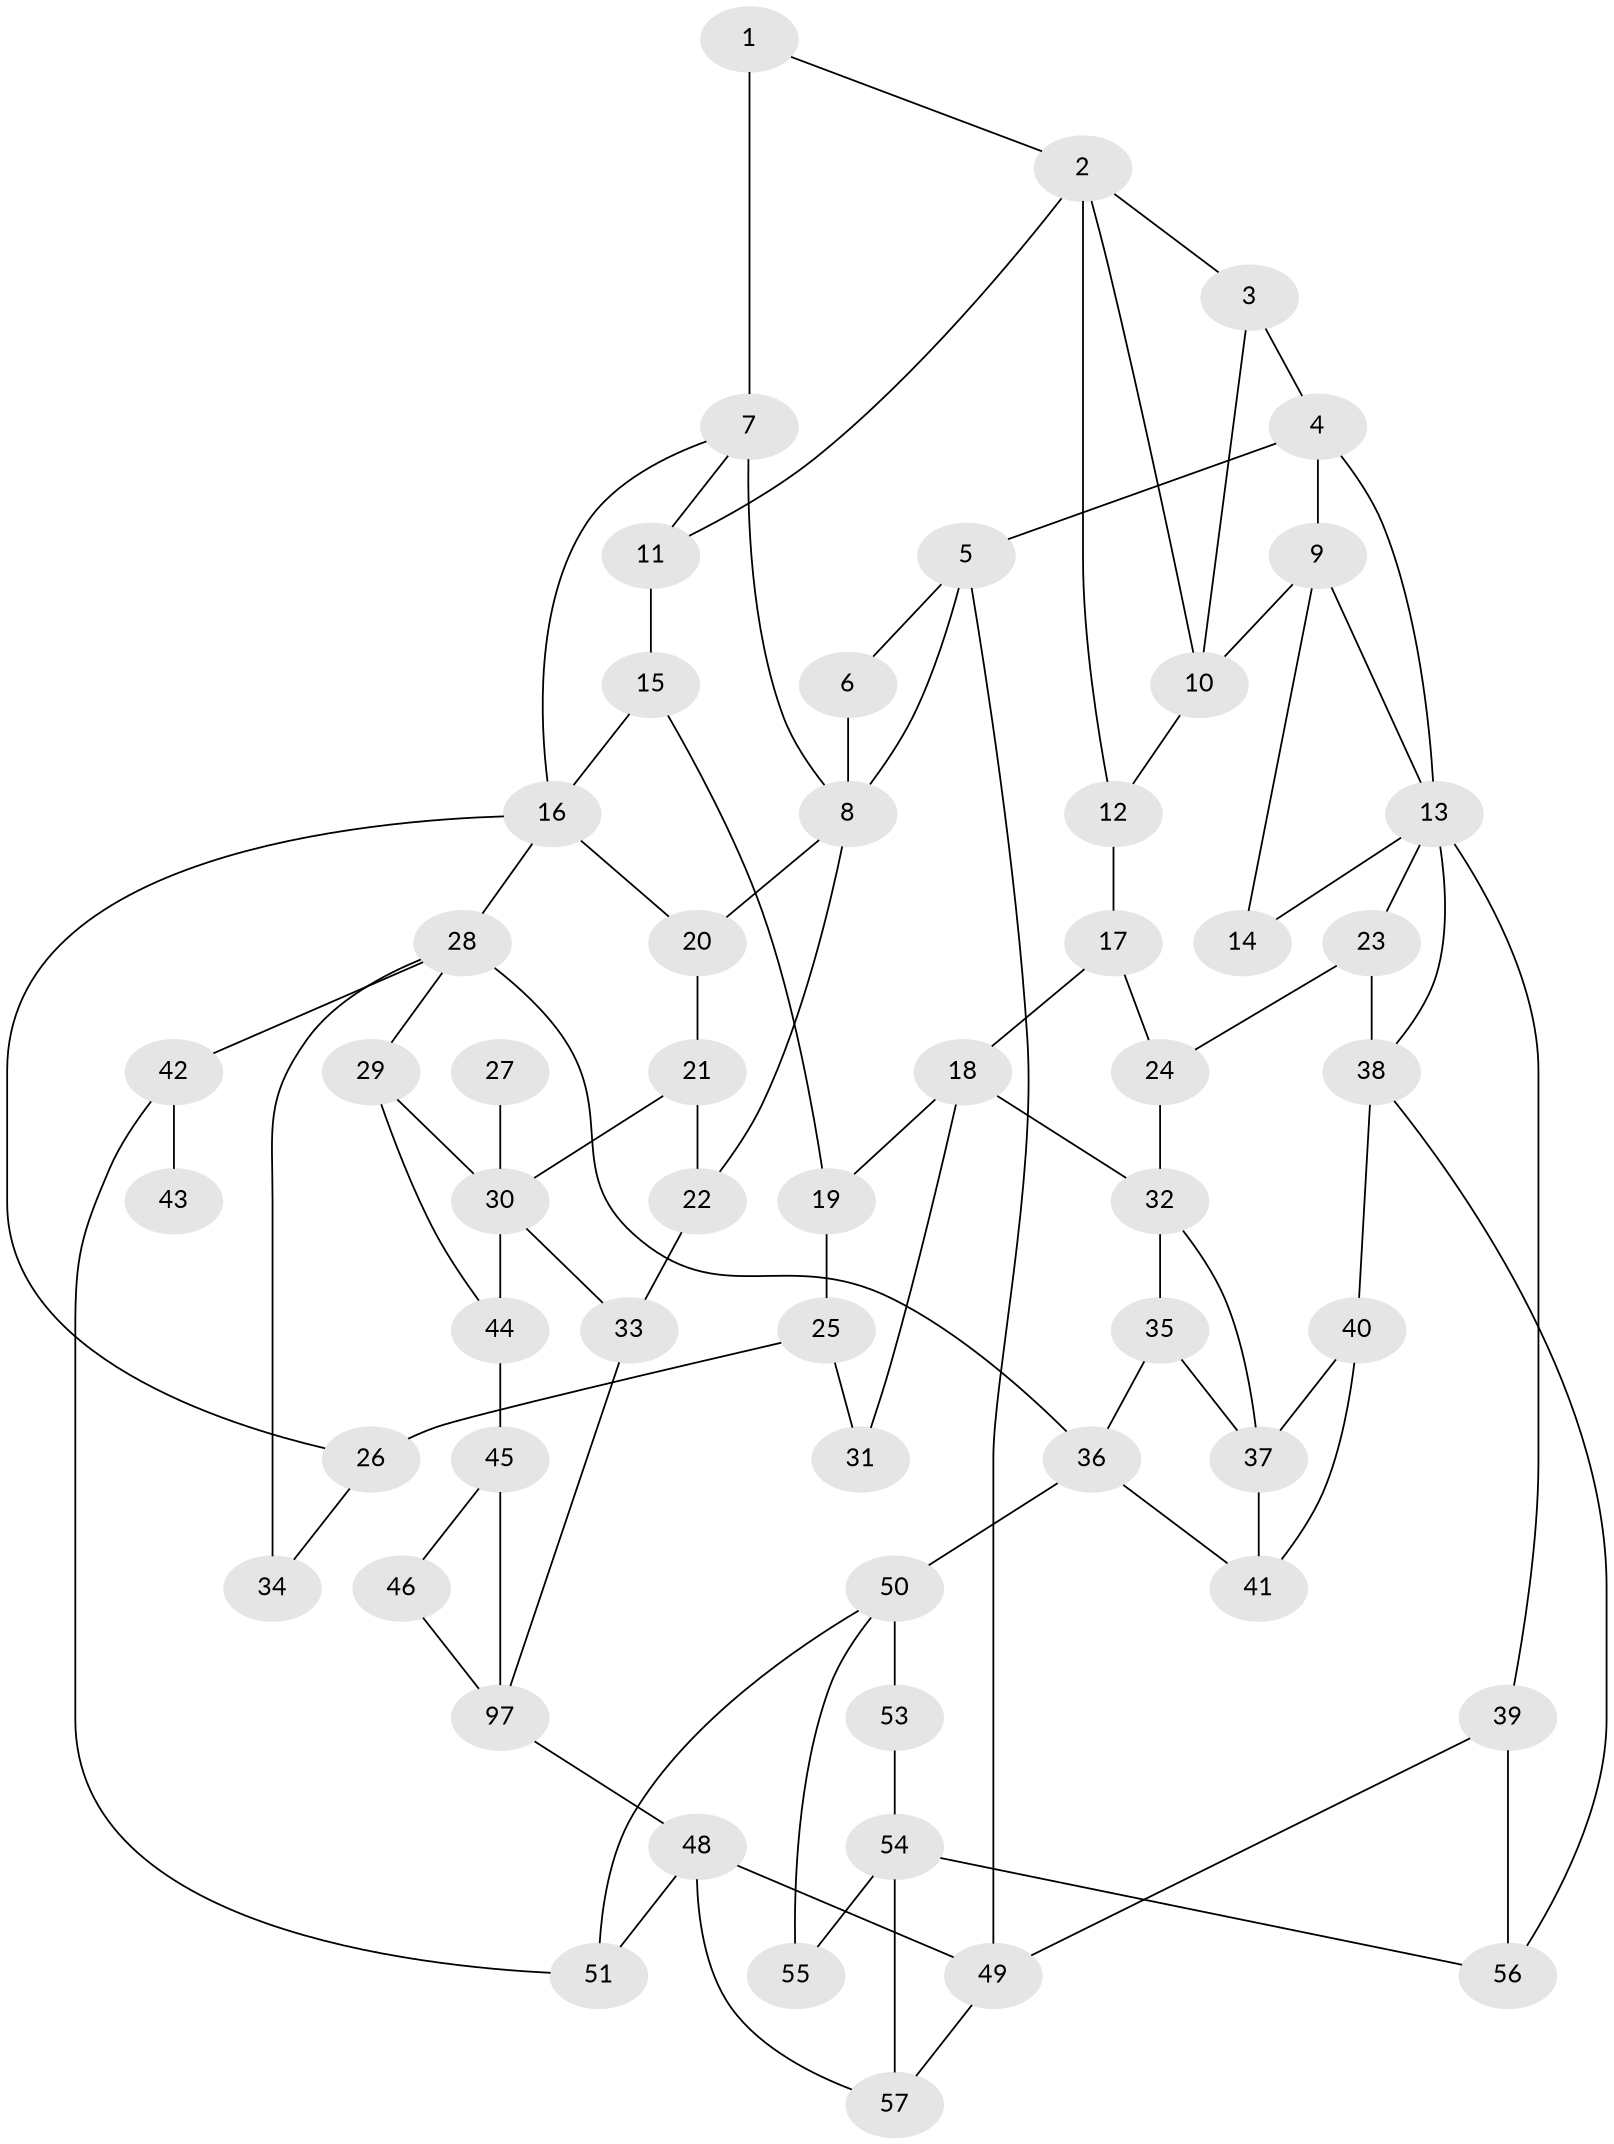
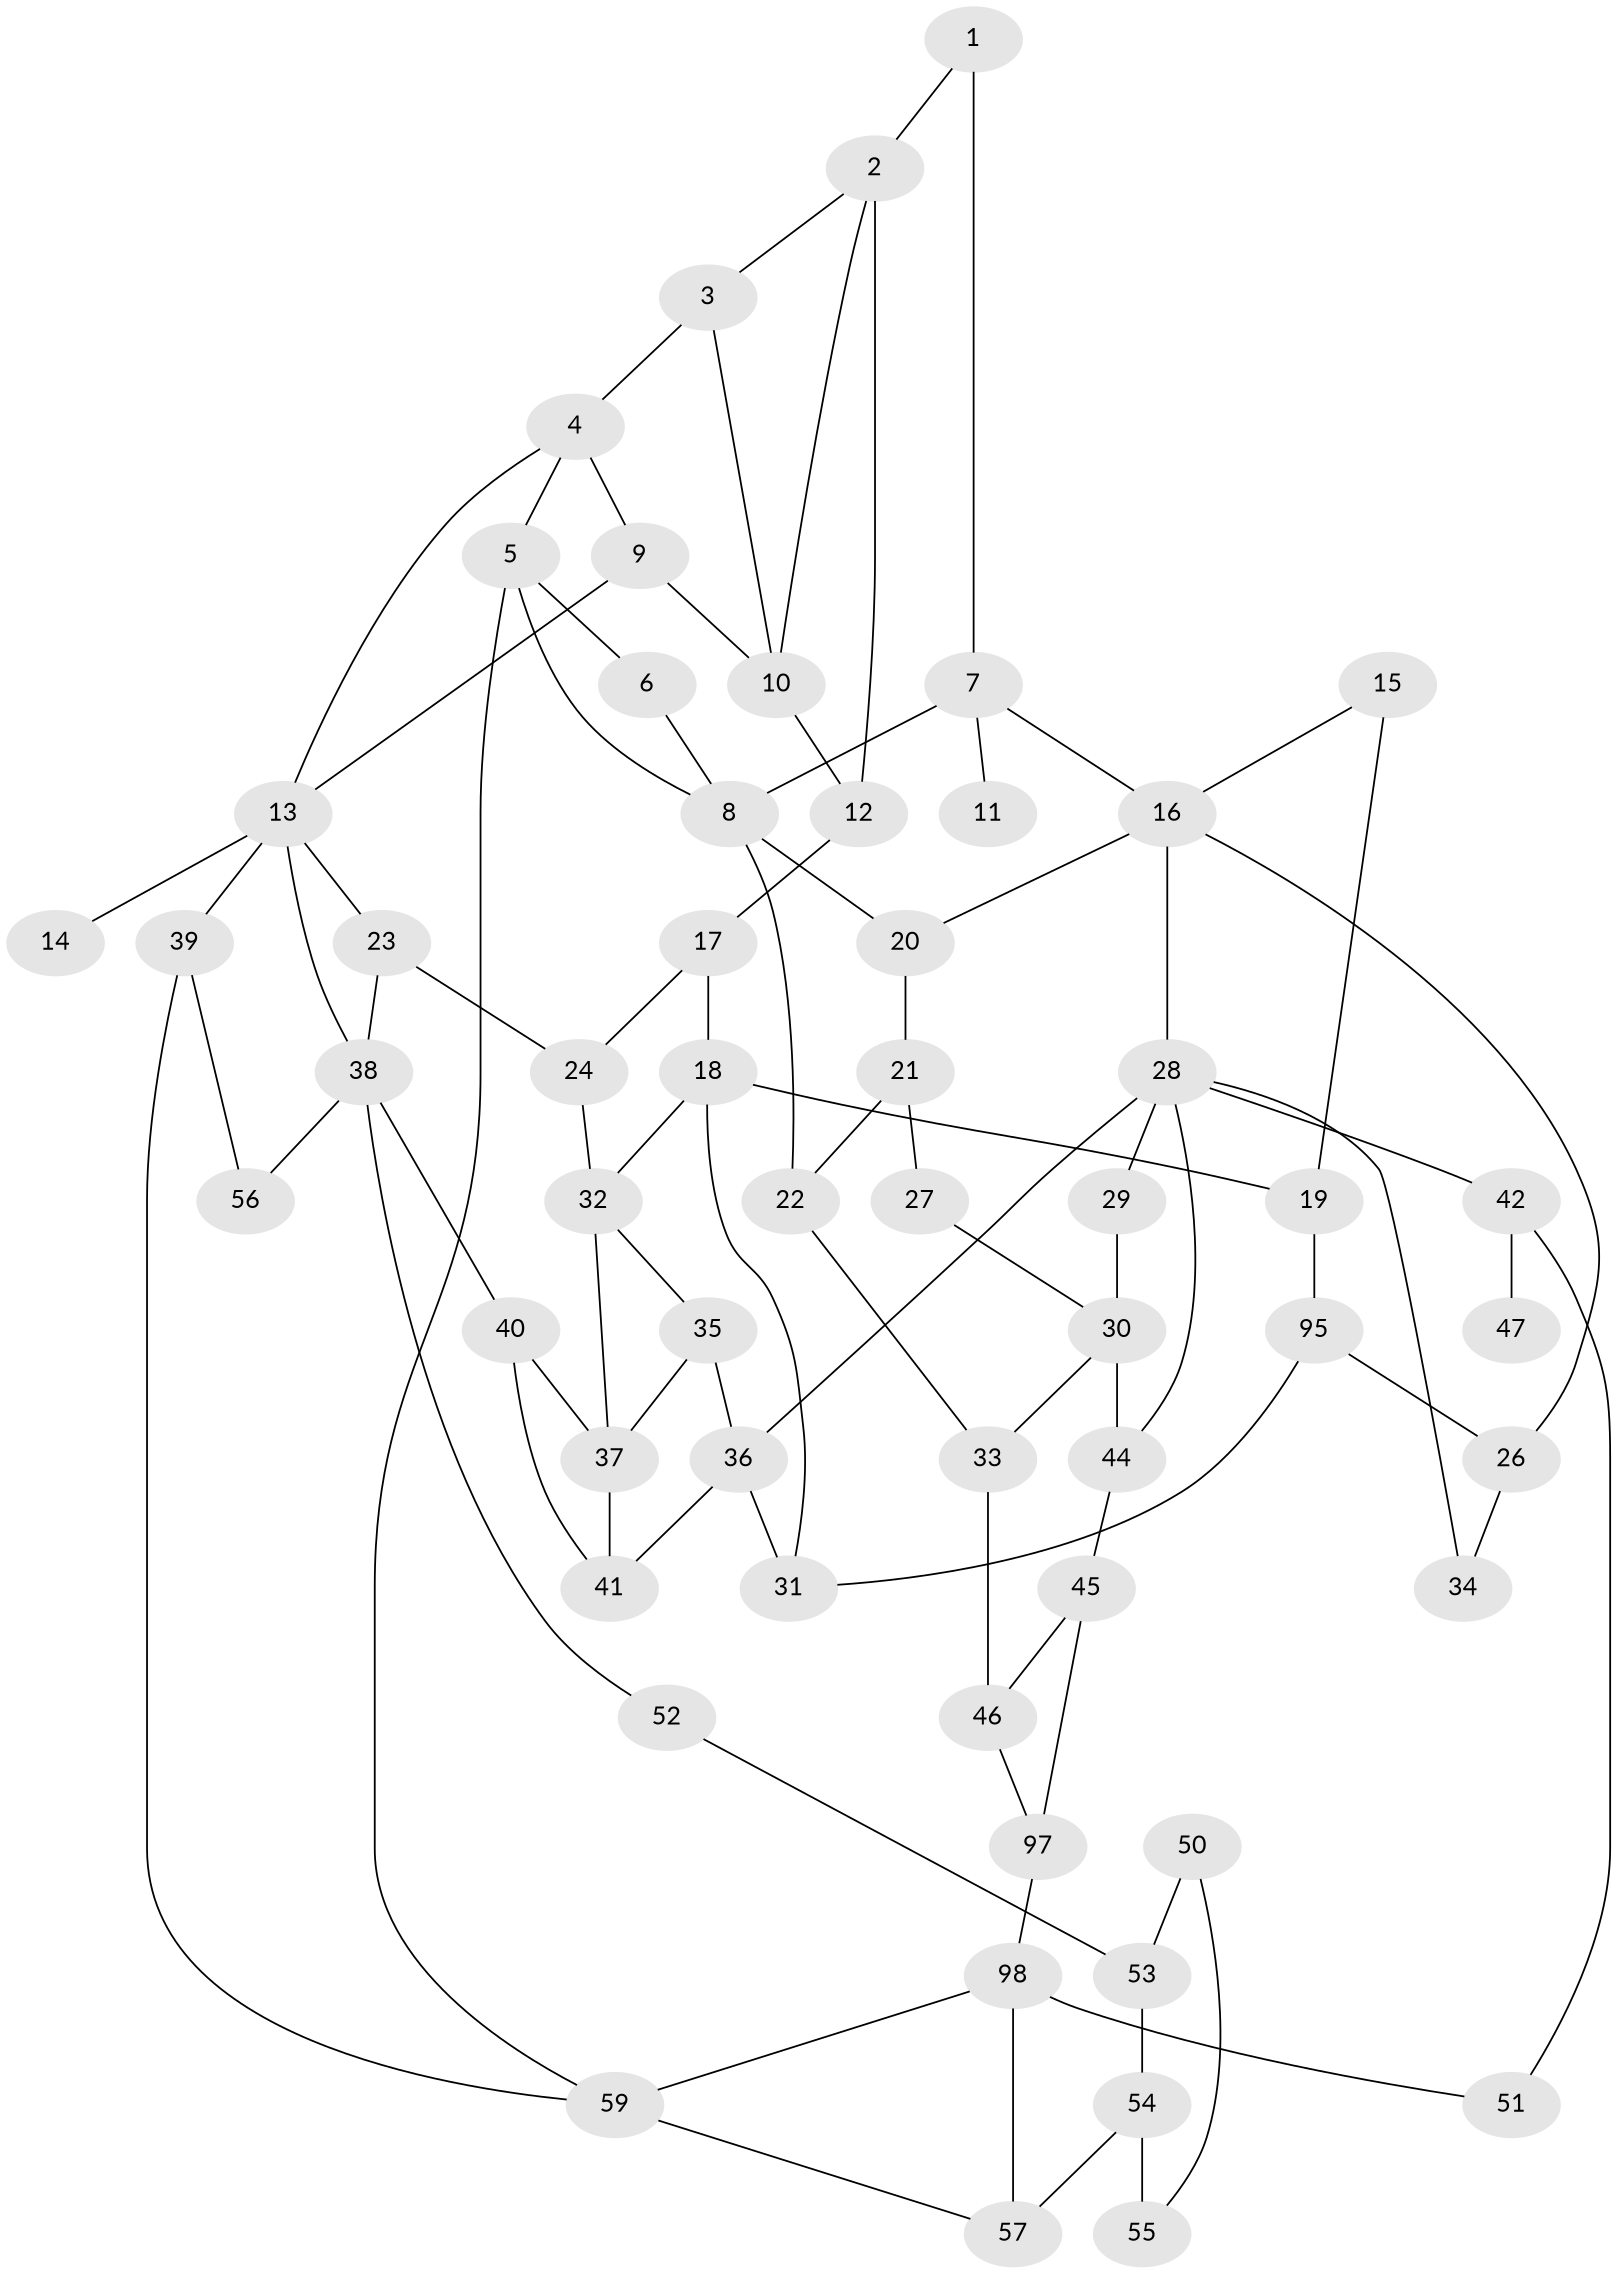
(894, 388) -> none
(651, 621) -> none
(1280, 750) -> none
(605, 1133) -> (913, 1137)
(174, 1201) -> (1512, 1330)
(422, 1206) -> (1195, 1273)
(827, 1330) -> (1314, 1330)
(1006, 1516) -> (764, 1524)
(565, 1524) -> (988, 1589)
none -> (667, 1718)
(685, 1746) -> none
(697, 1847) -> (1013, 1976)
(1201, 1911) -> none
(993, 1976) -> (615, 2105)
